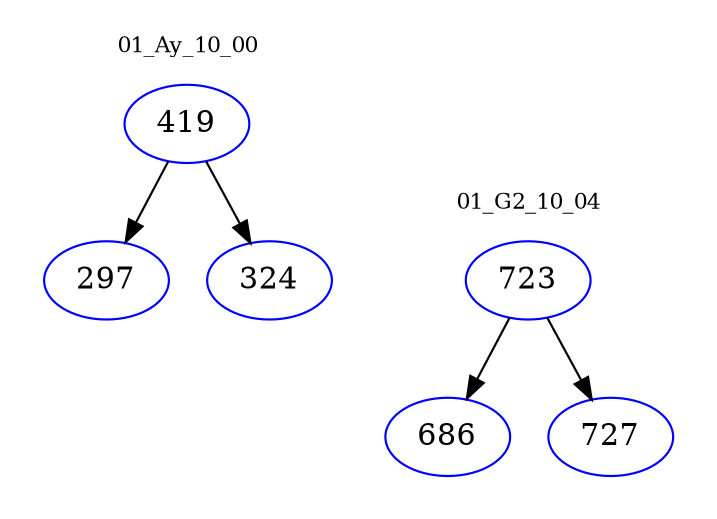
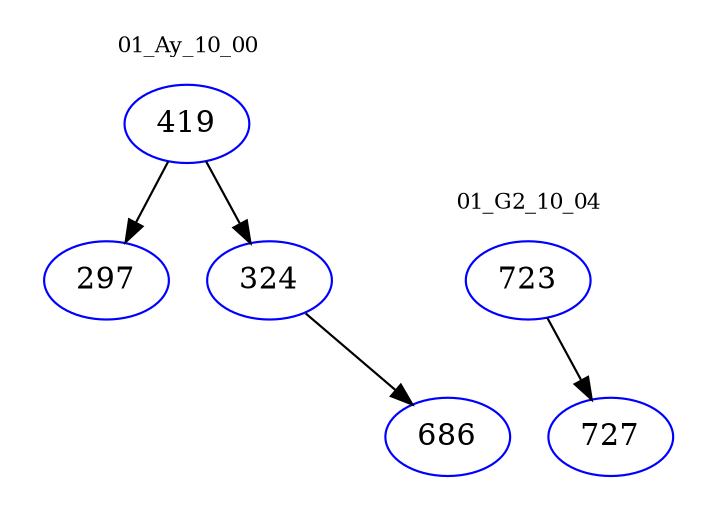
(493, 348) -> (350, 352)
